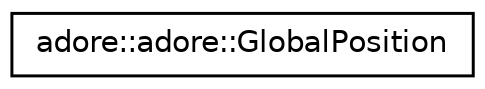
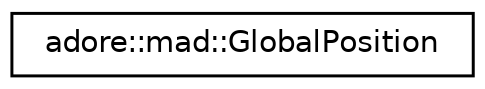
(243, 45) -> (243, 45)
